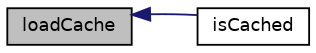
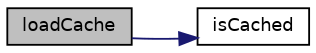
(174, 14) -> (155, 39)
